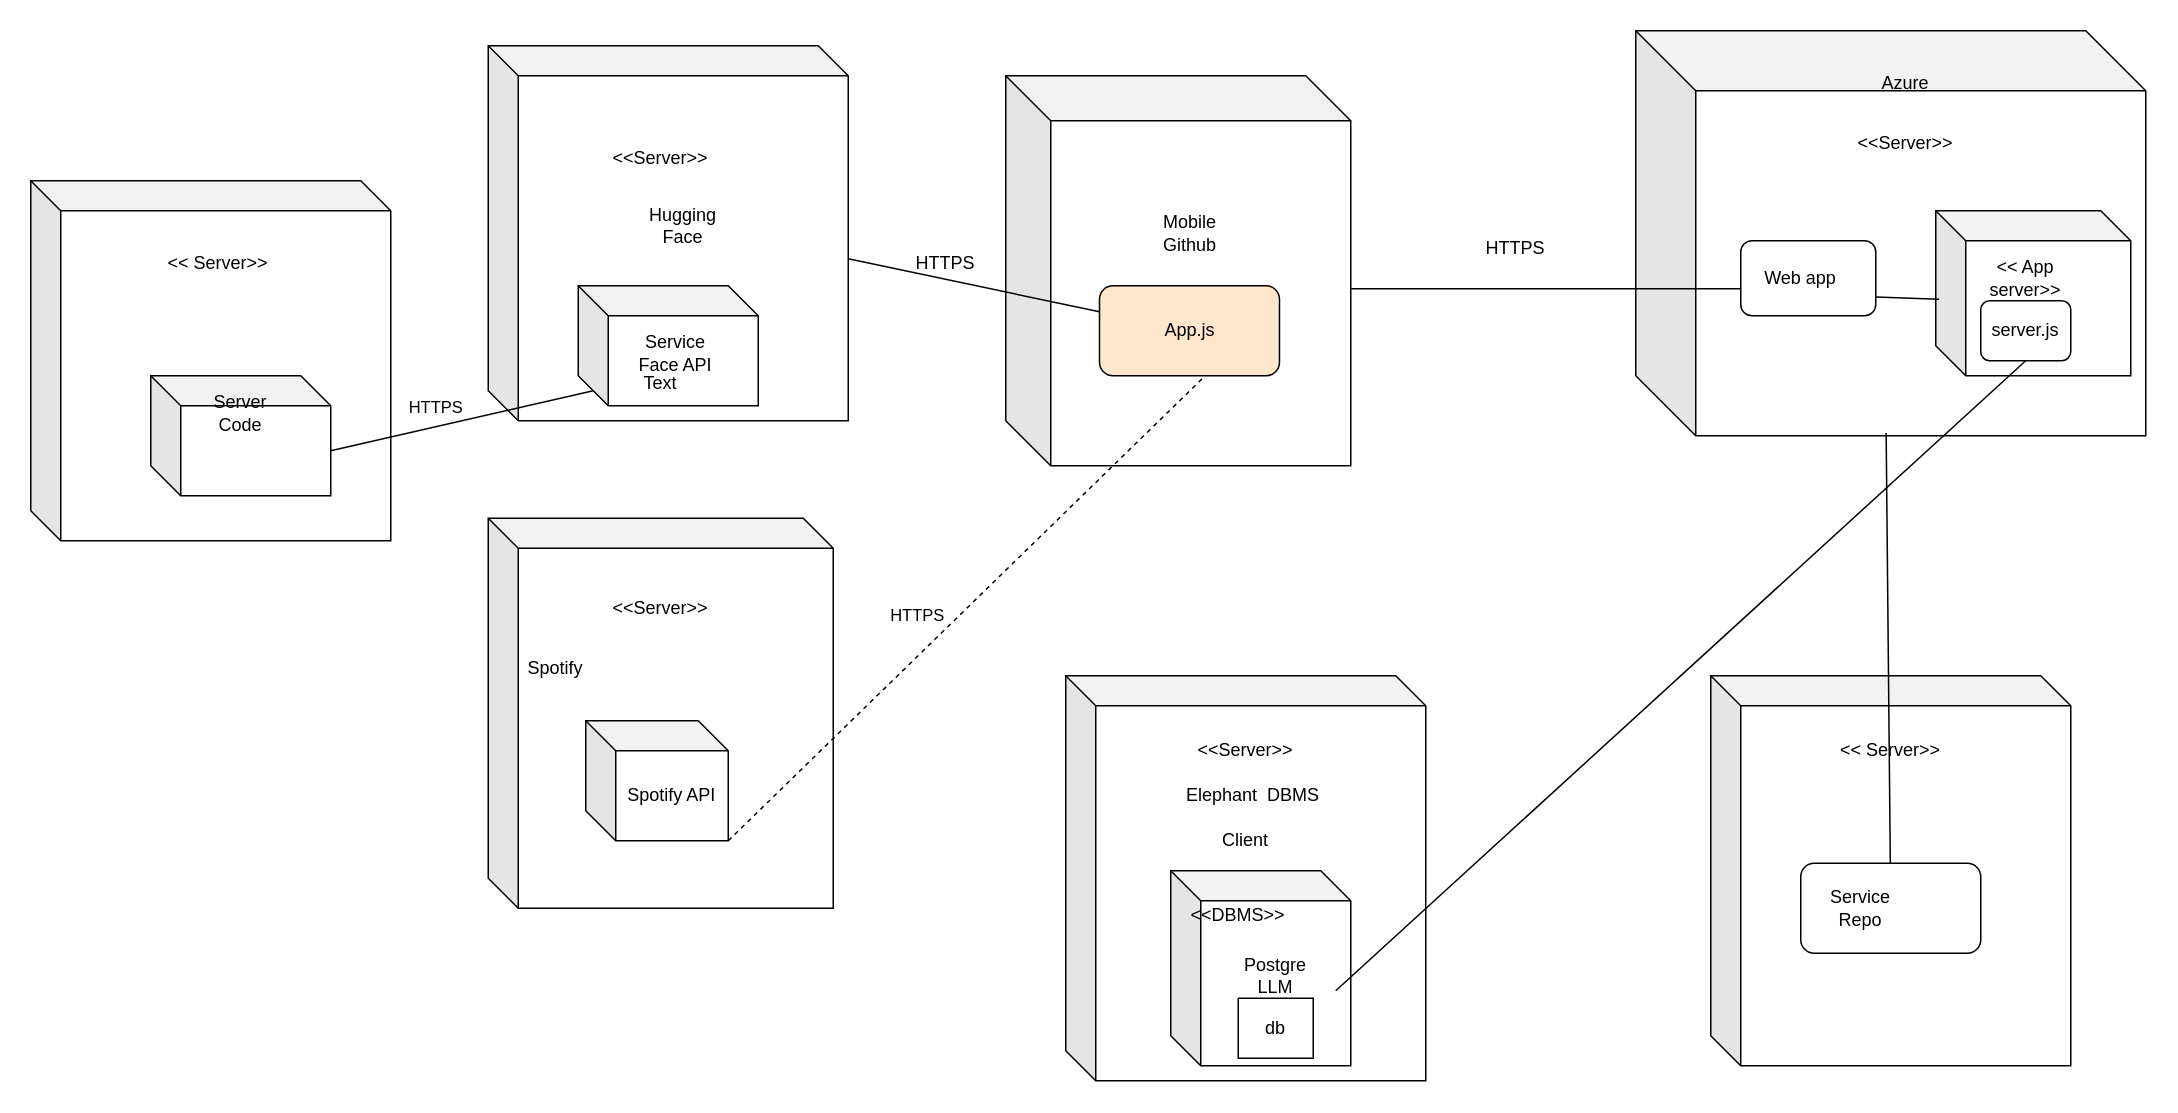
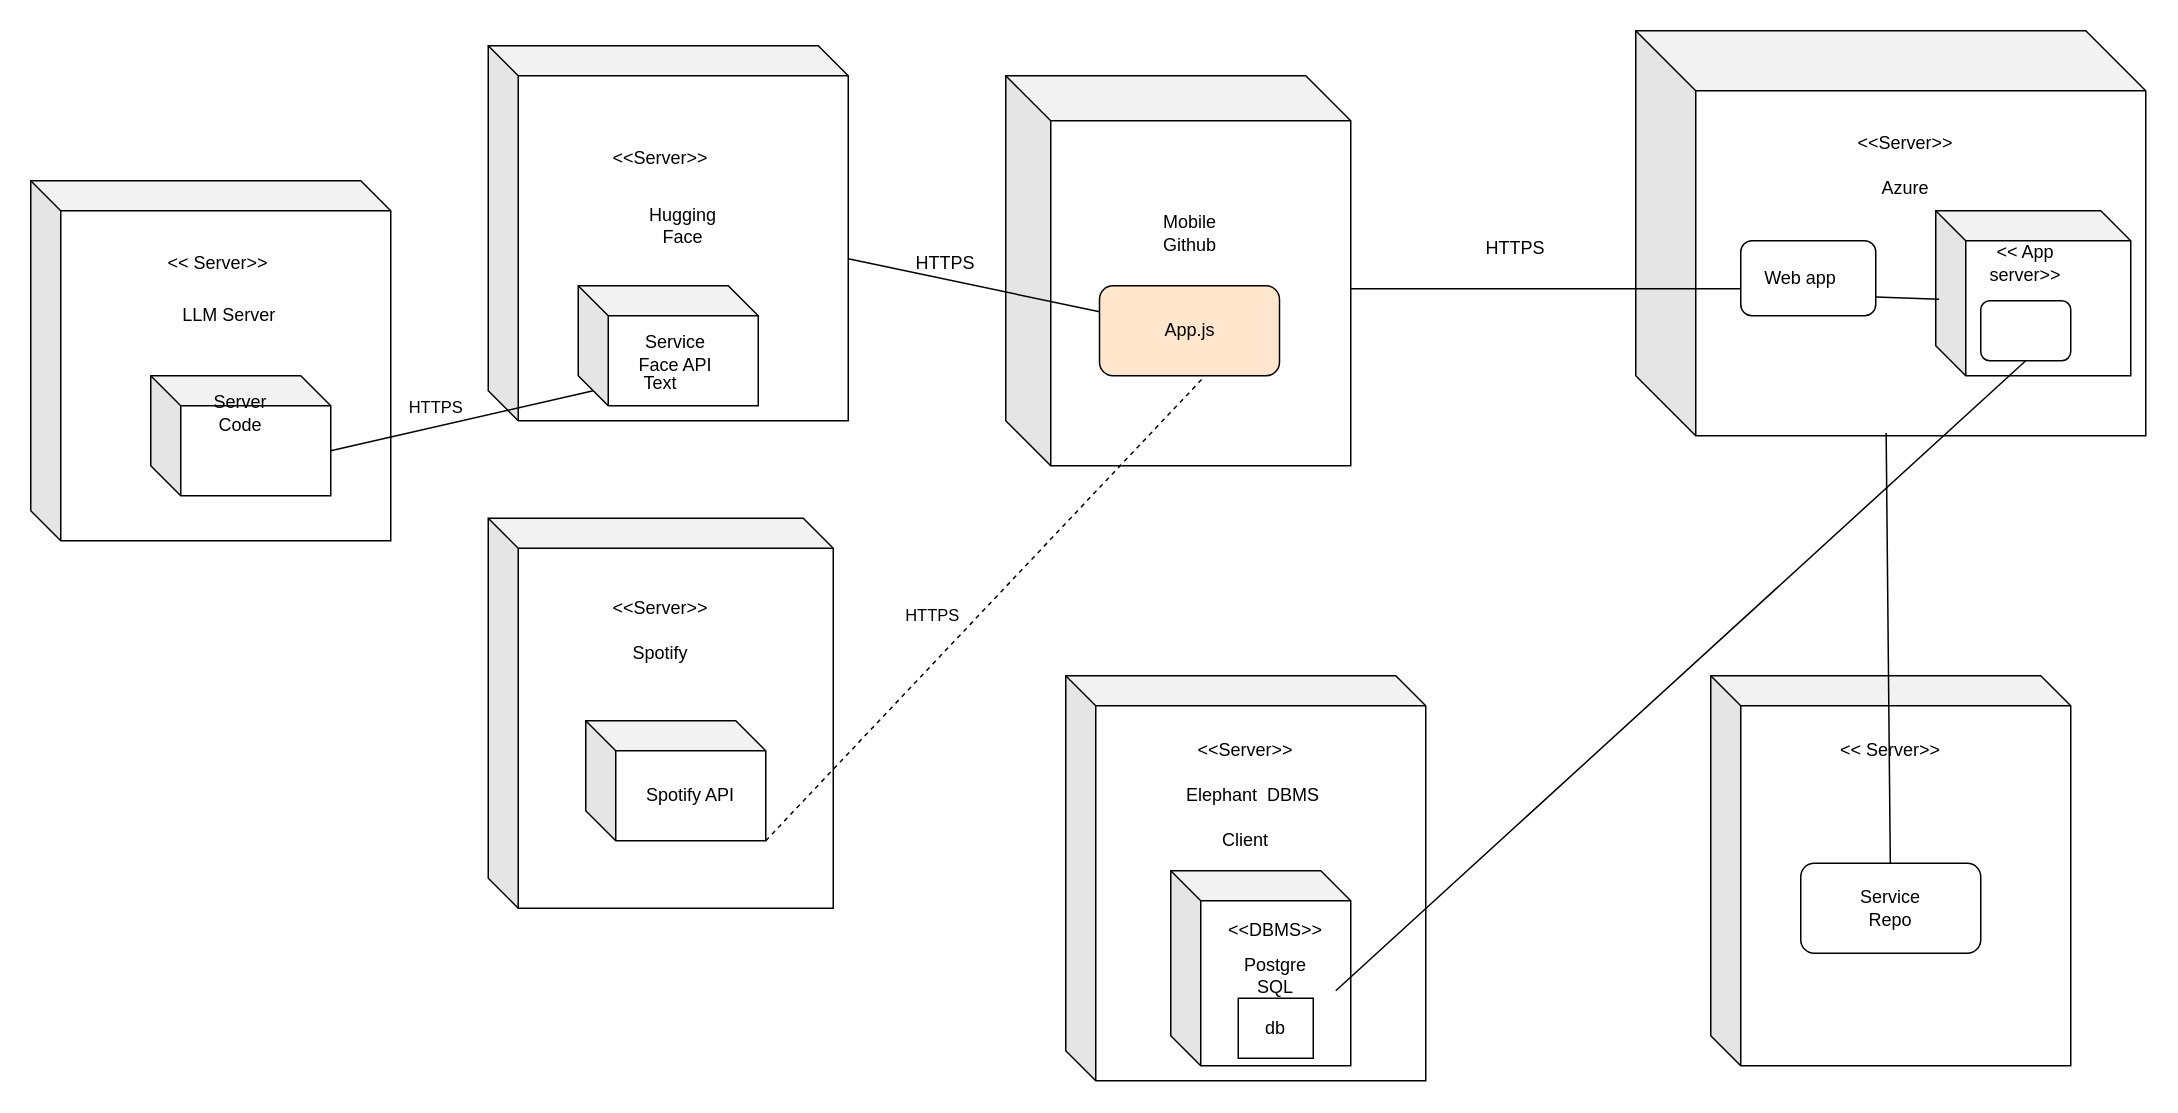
(1906, 83) -> (1906, 188)
(2026, 278) -> (2026, 263)
none -> (230, 316)
(2026, 331) -> none
(556, 668) -> (661, 653)
(657, 781) -> (676, 781)
(1861, 908) -> (1891, 908)
(1238, 916) -> (1276, 931)
(1276, 976) -> (1276, 976)
